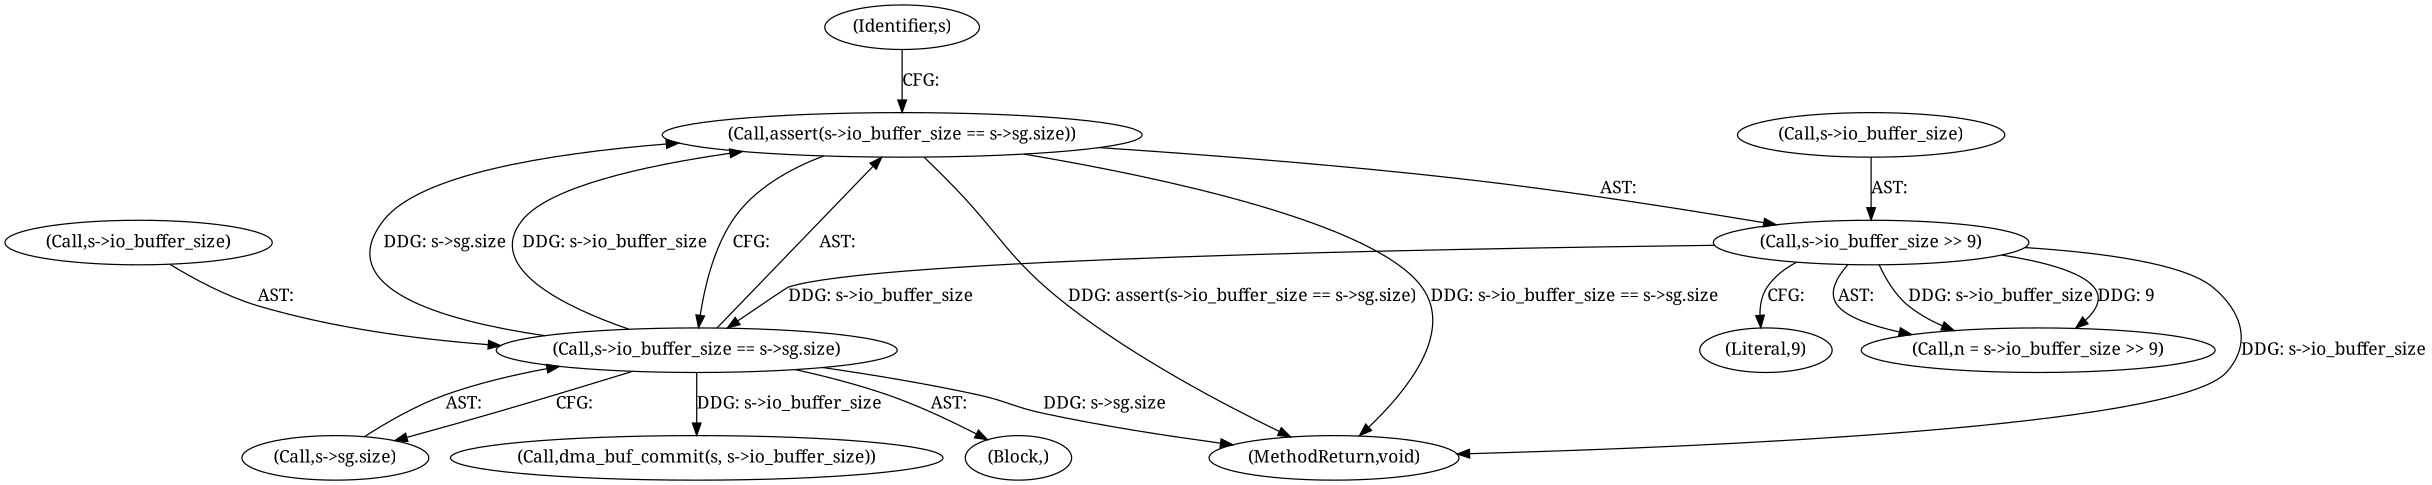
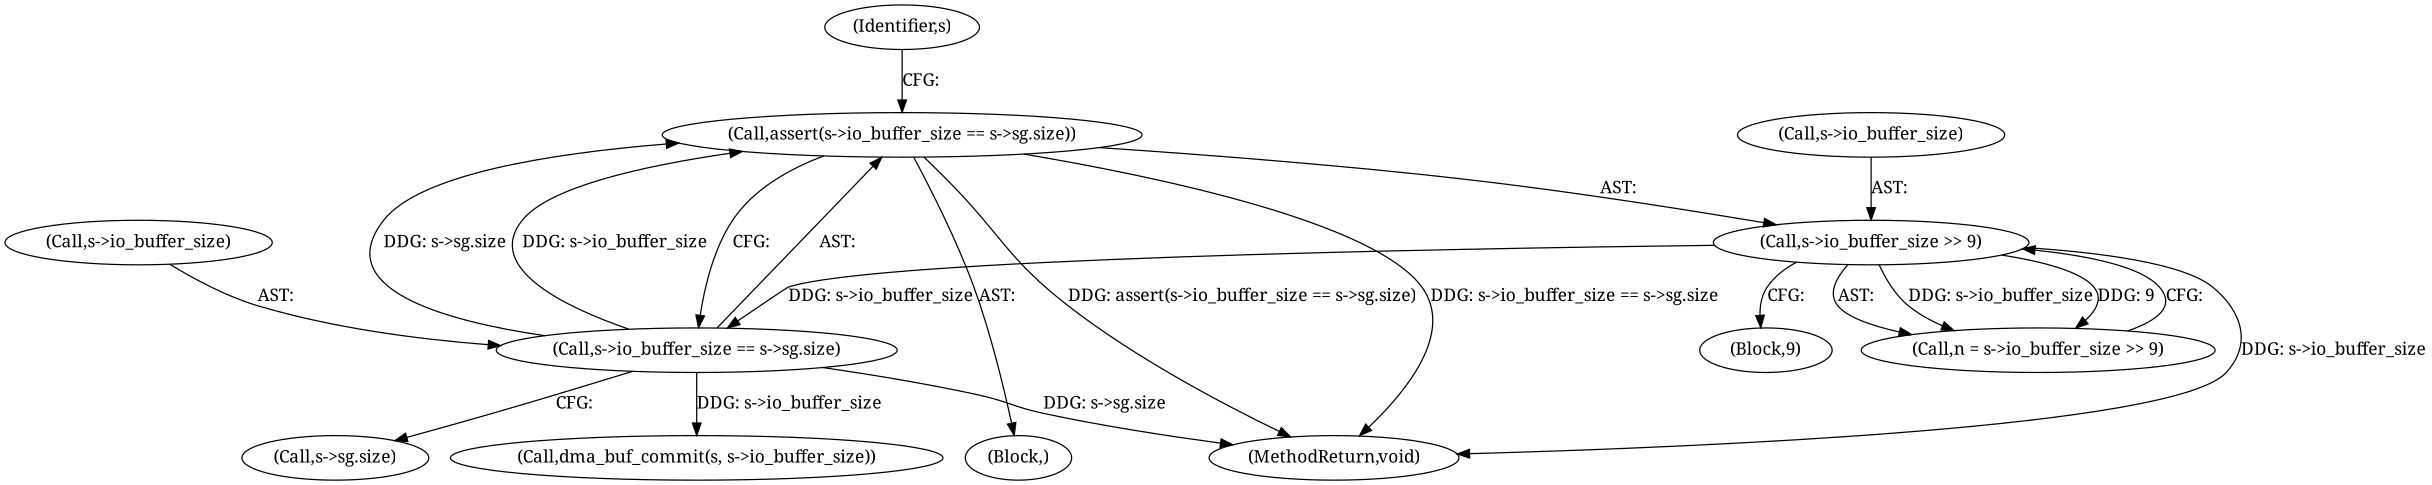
none -> (2132, 270)
(1766, 350) -> (1766, 350)
(452, 393) -> none
(888, 395) -> (974, 286)
